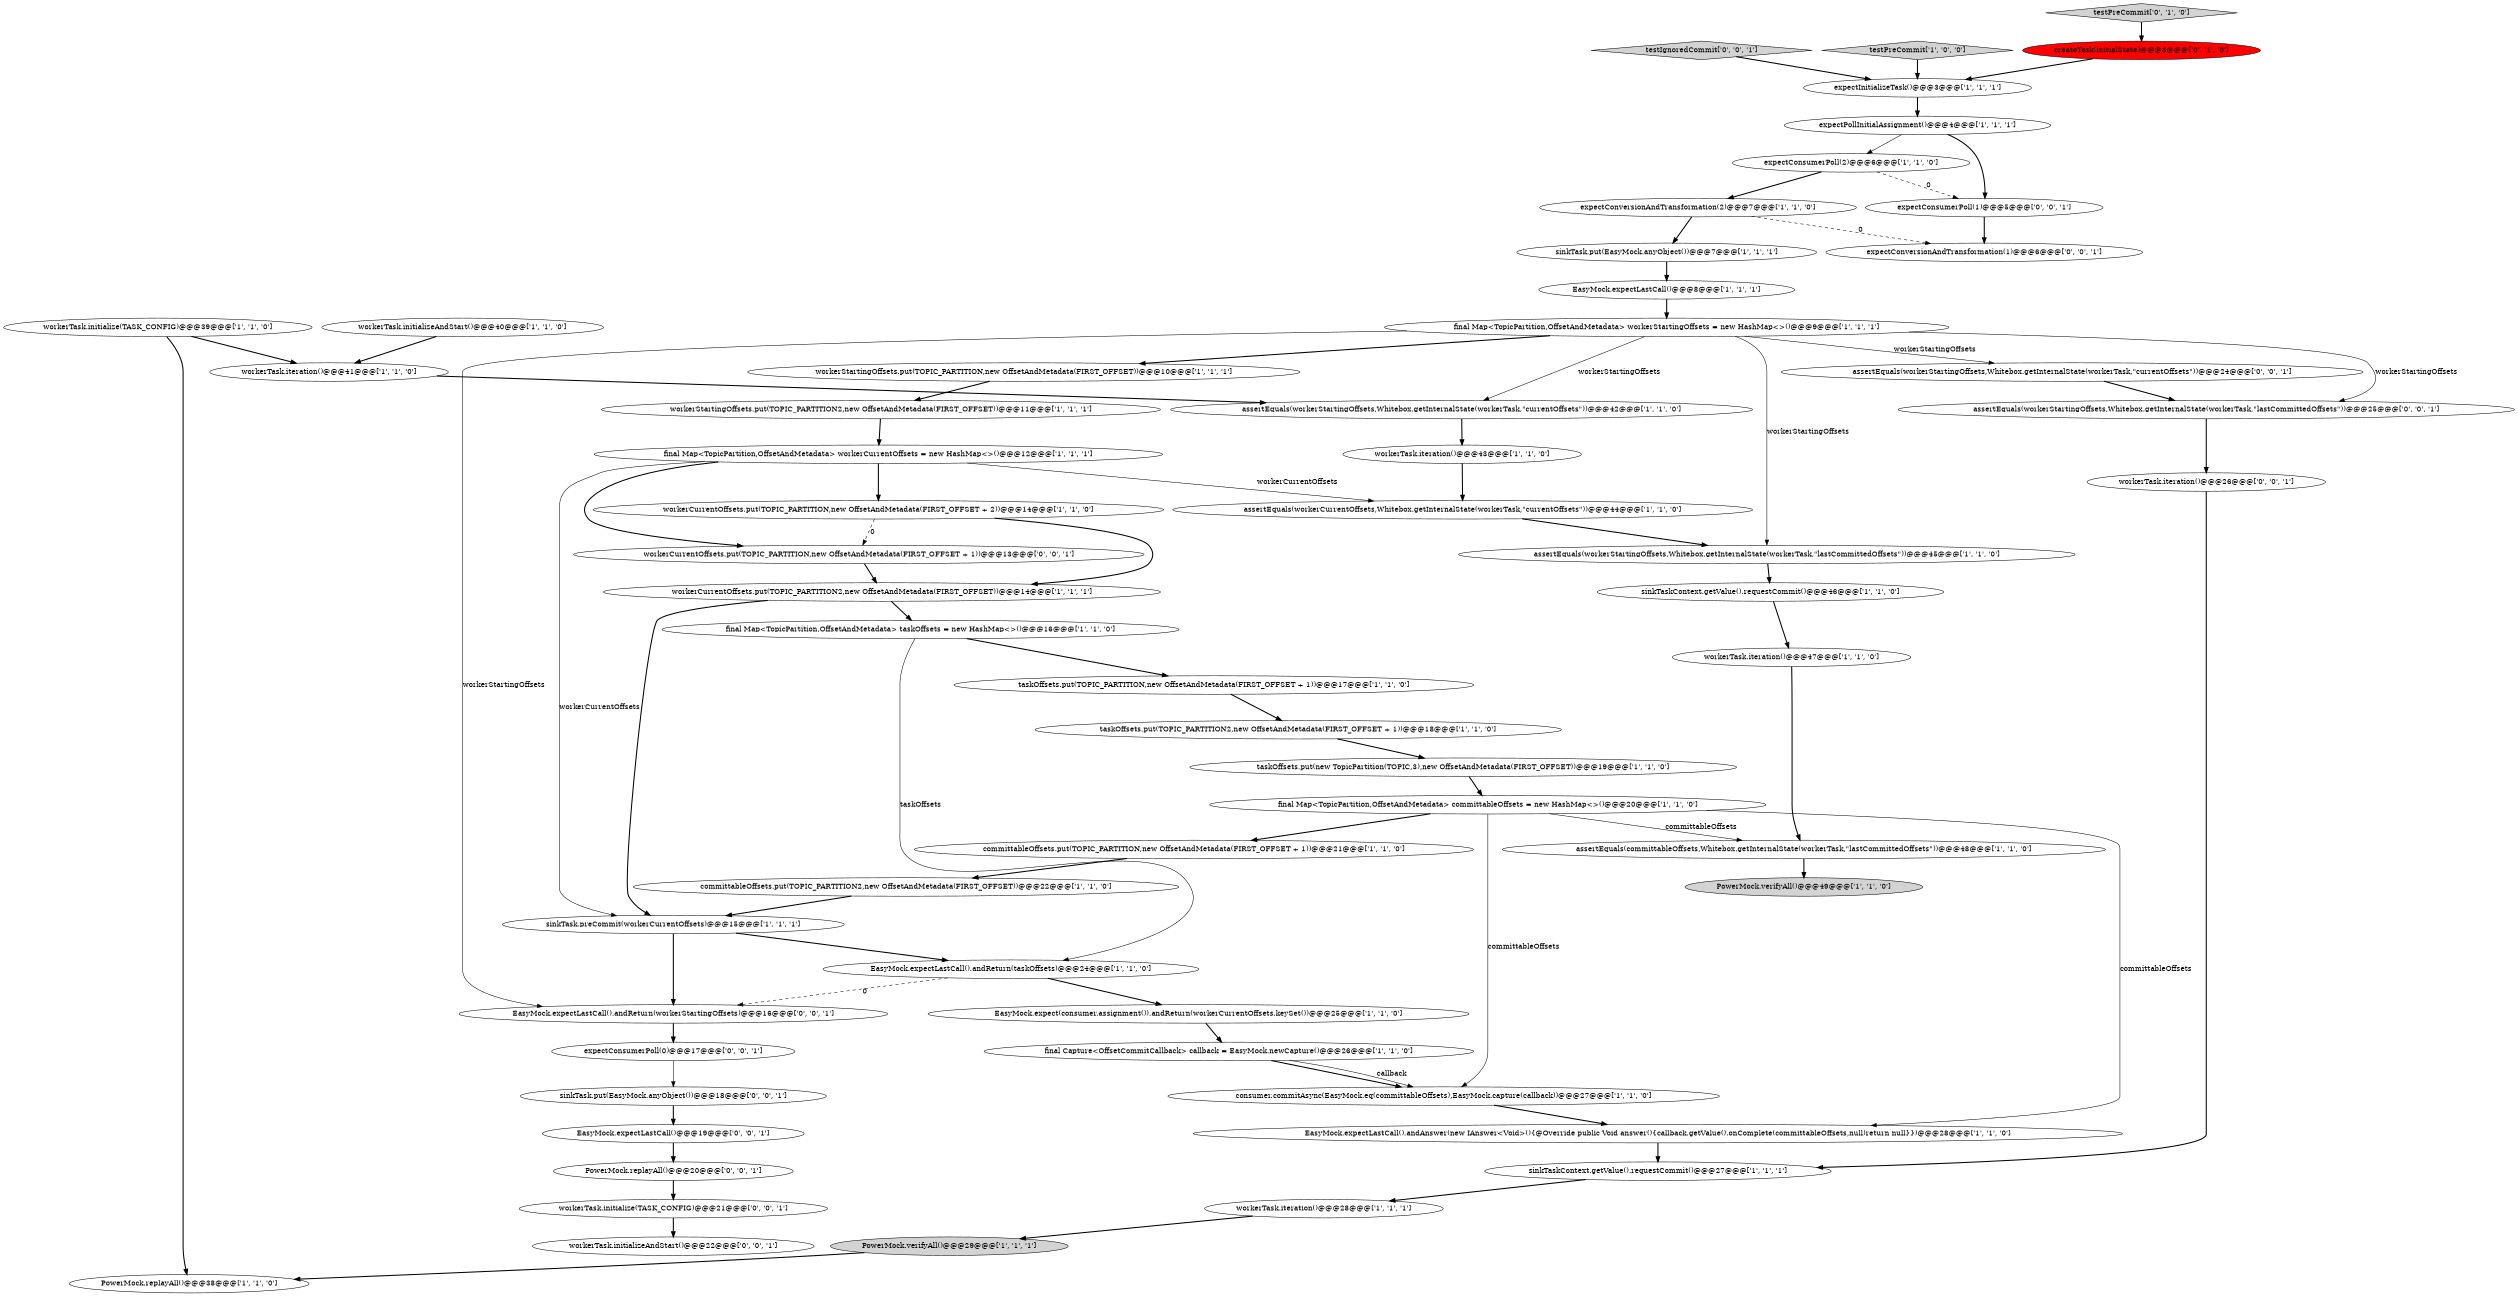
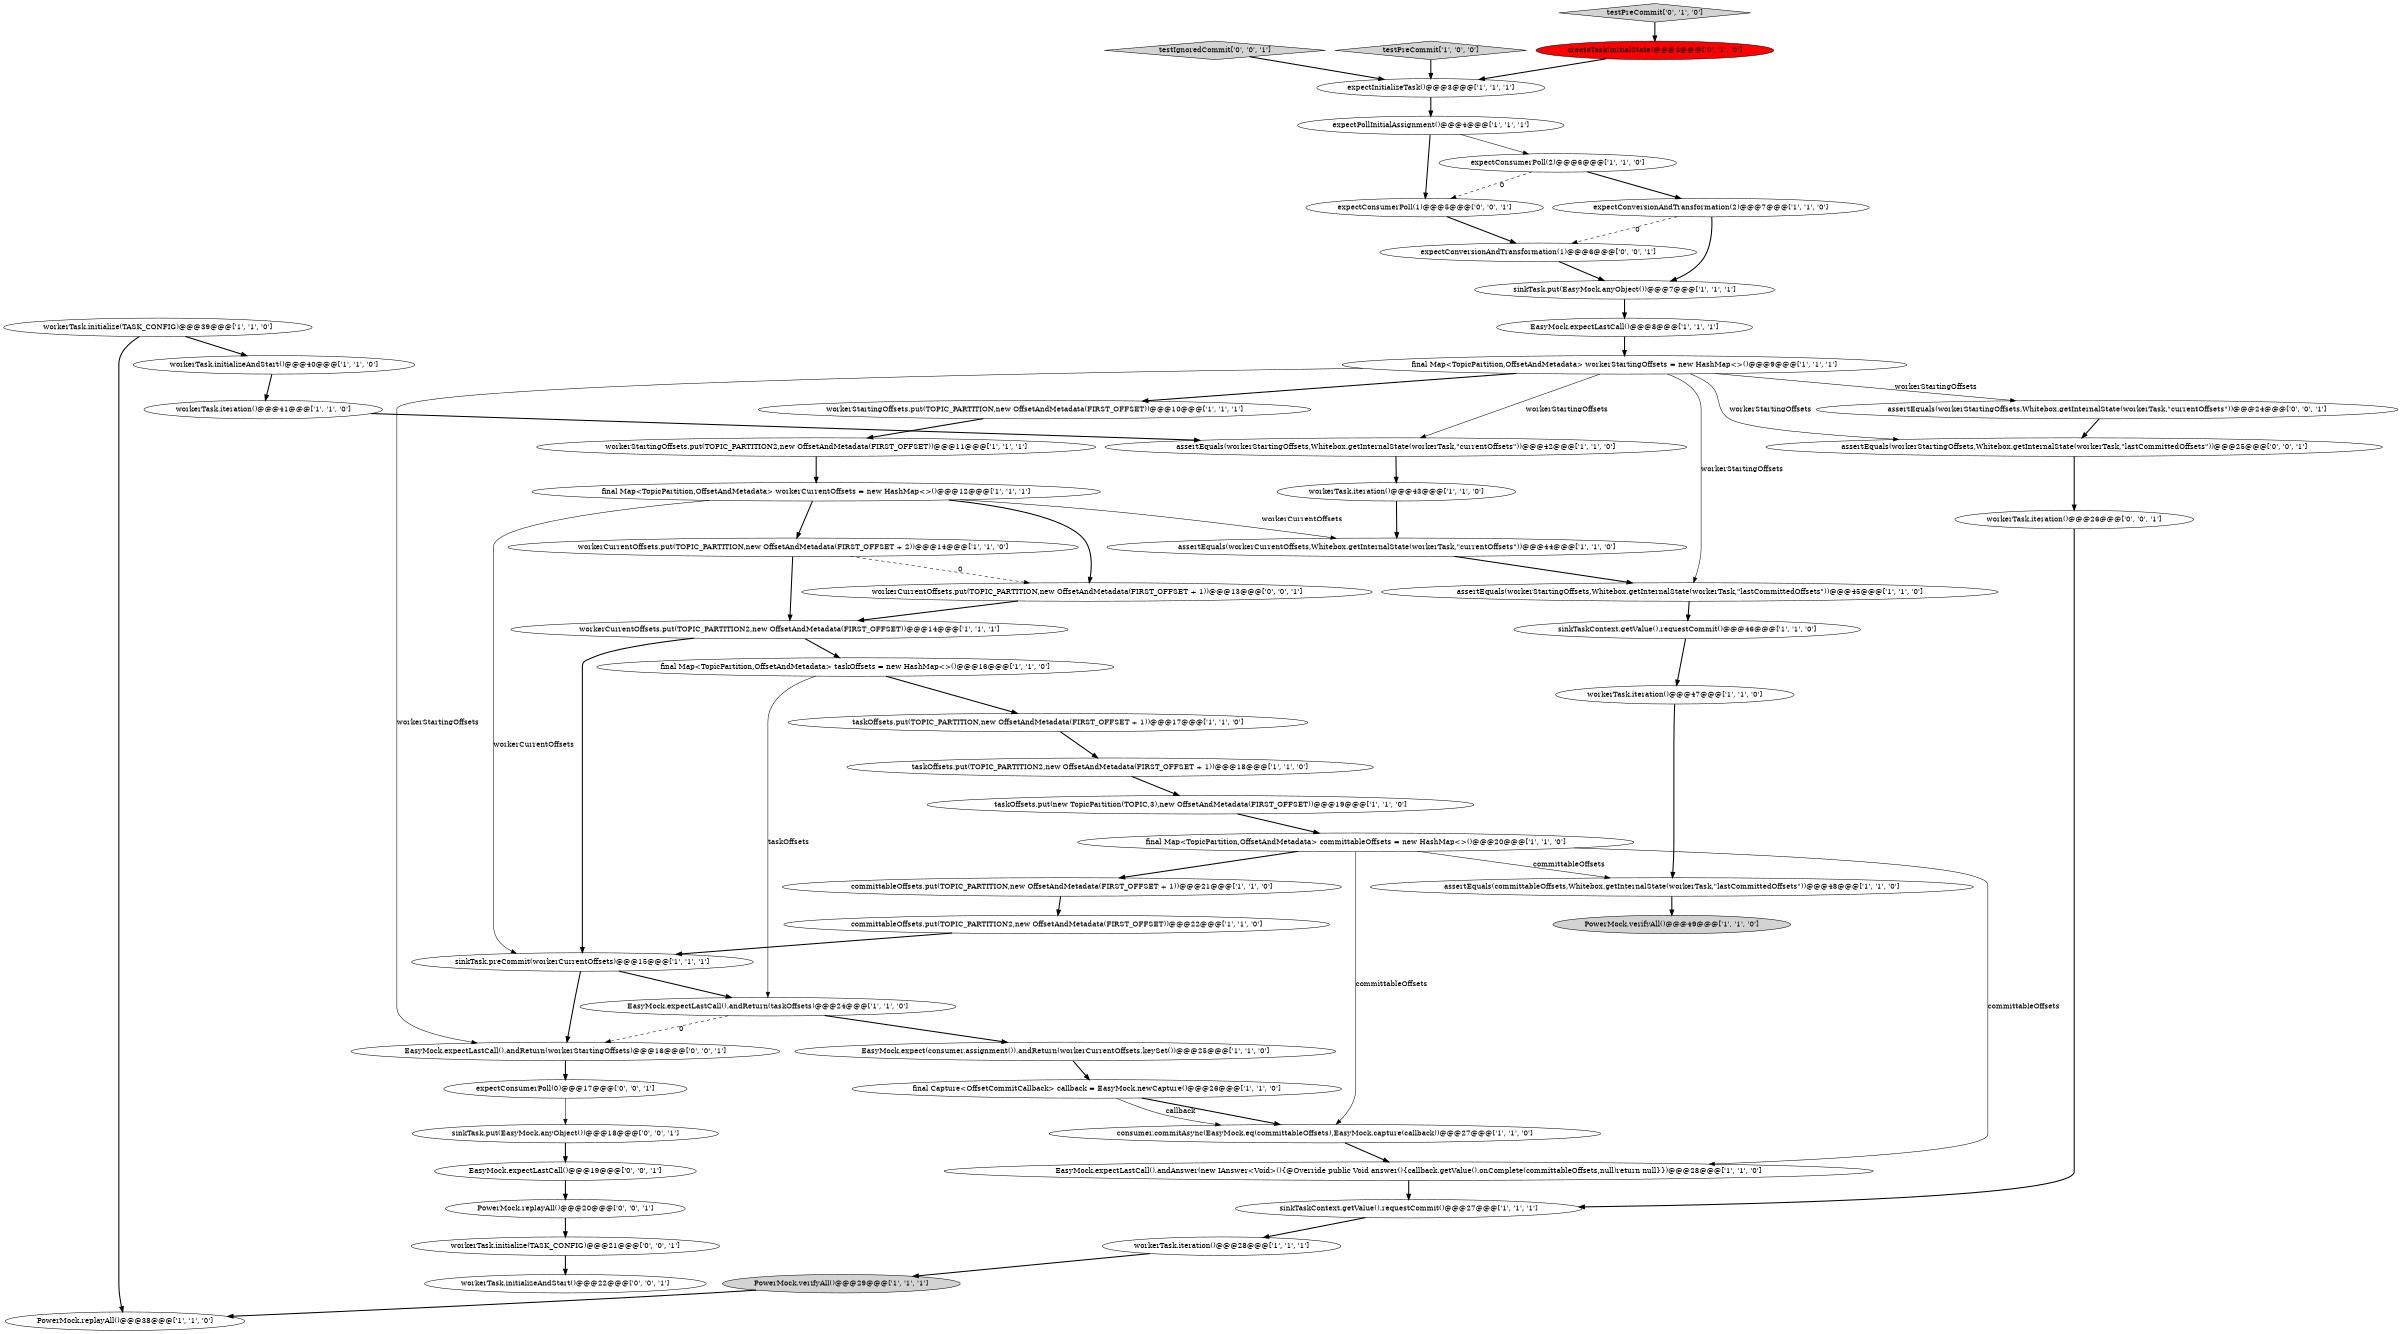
none -> (1579, 270)
(241, 349) -> (213, 345)
